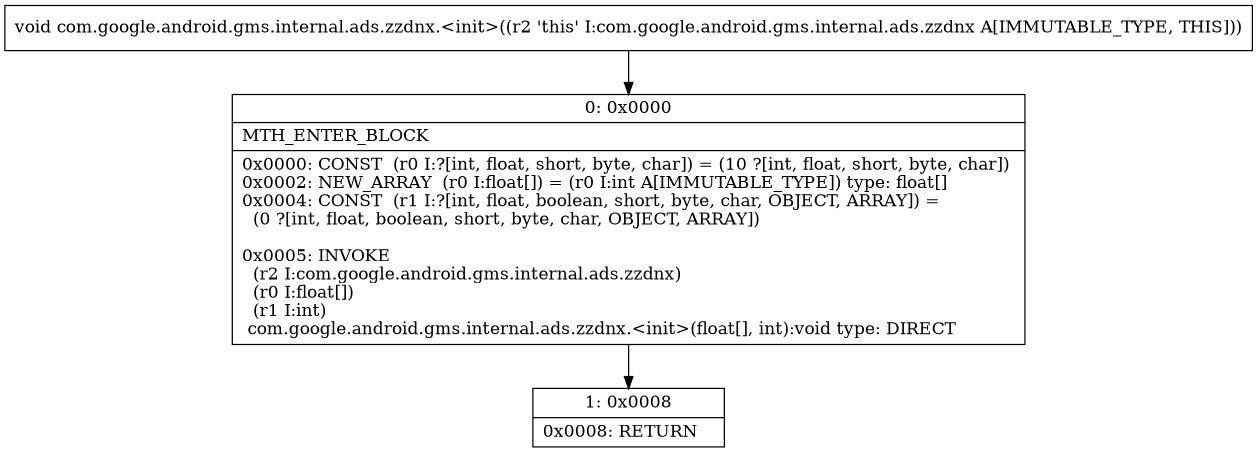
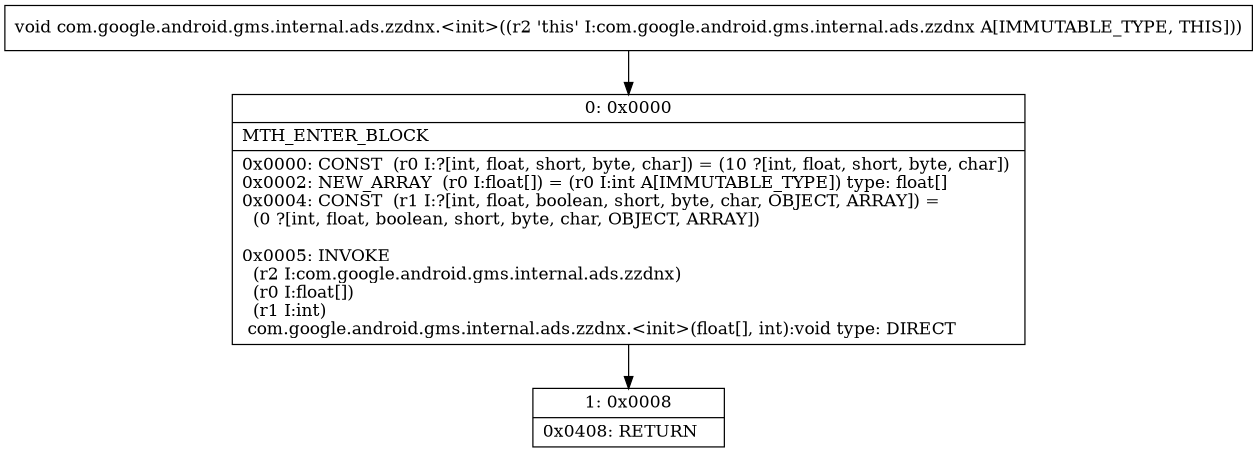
(629, 432) -> (629, 432)
